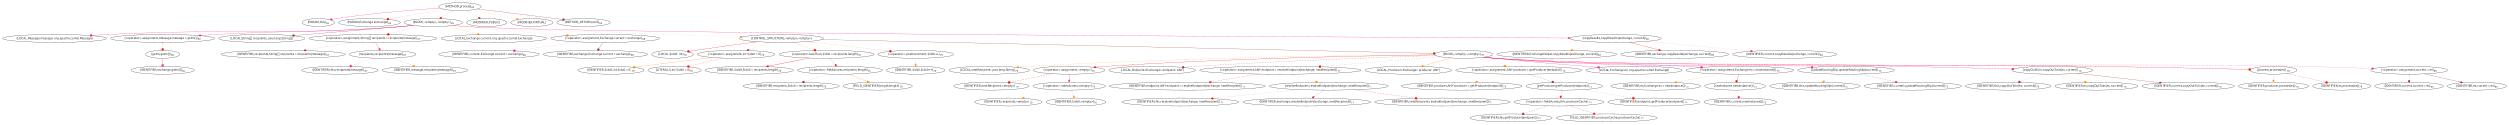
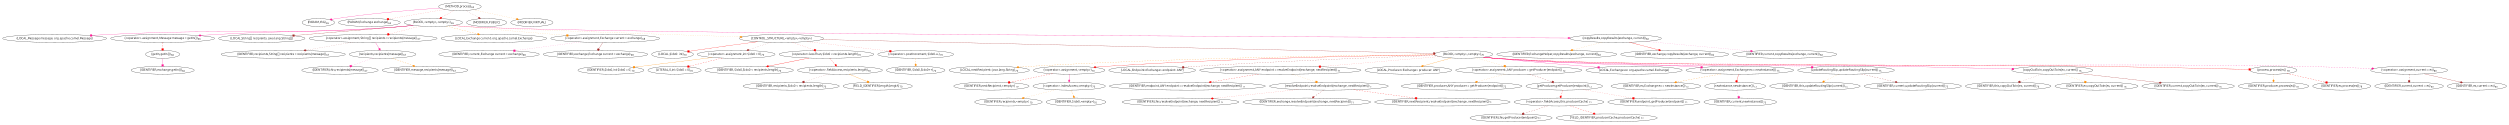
(584, 23) -> none
